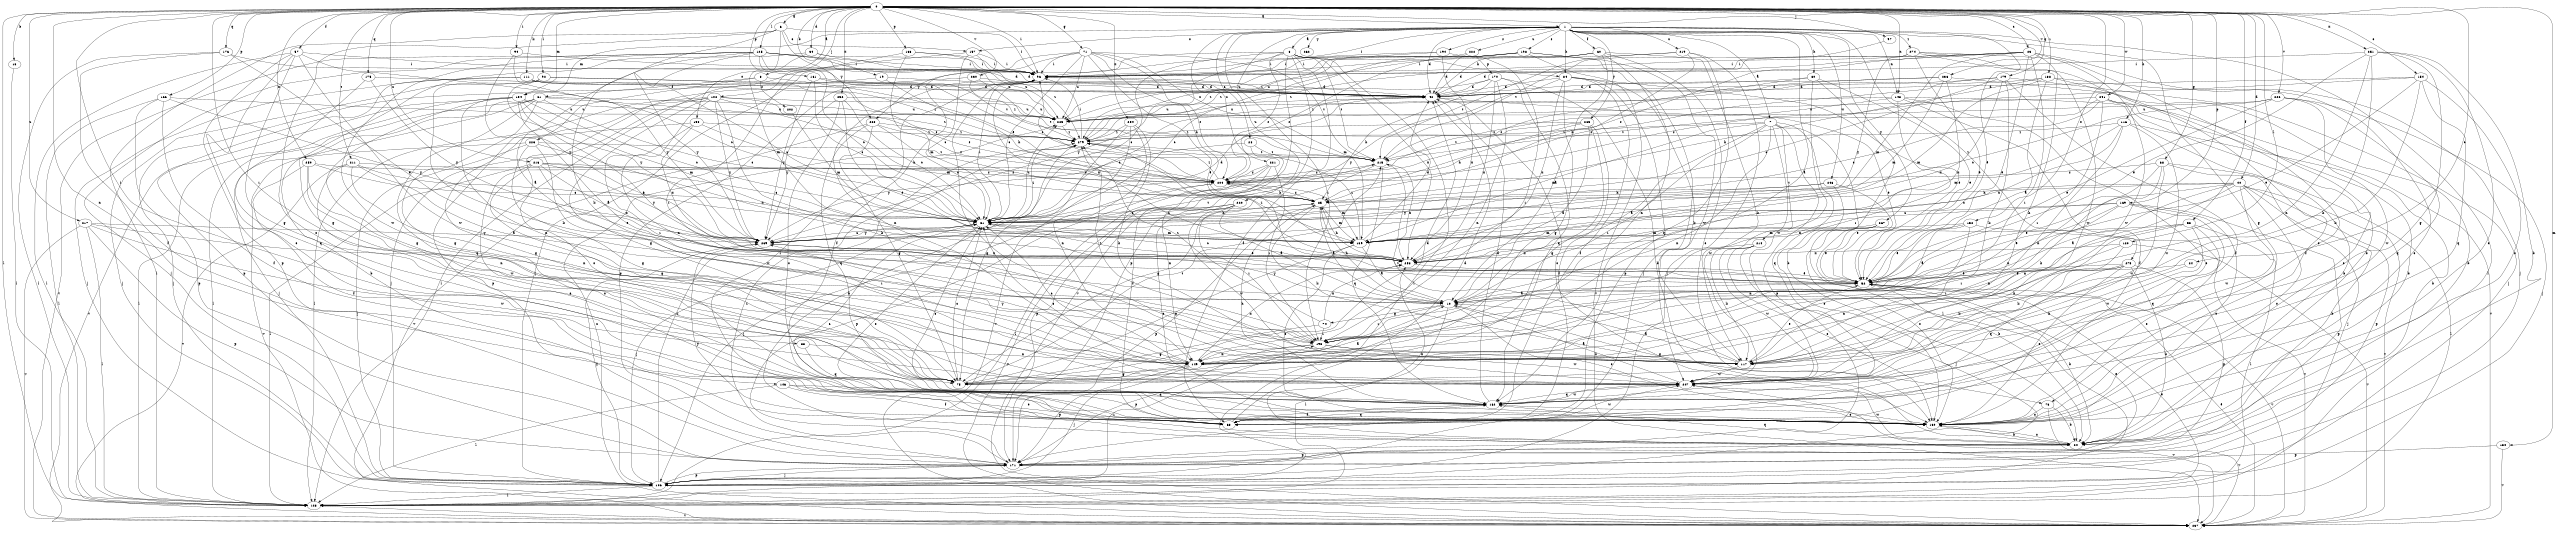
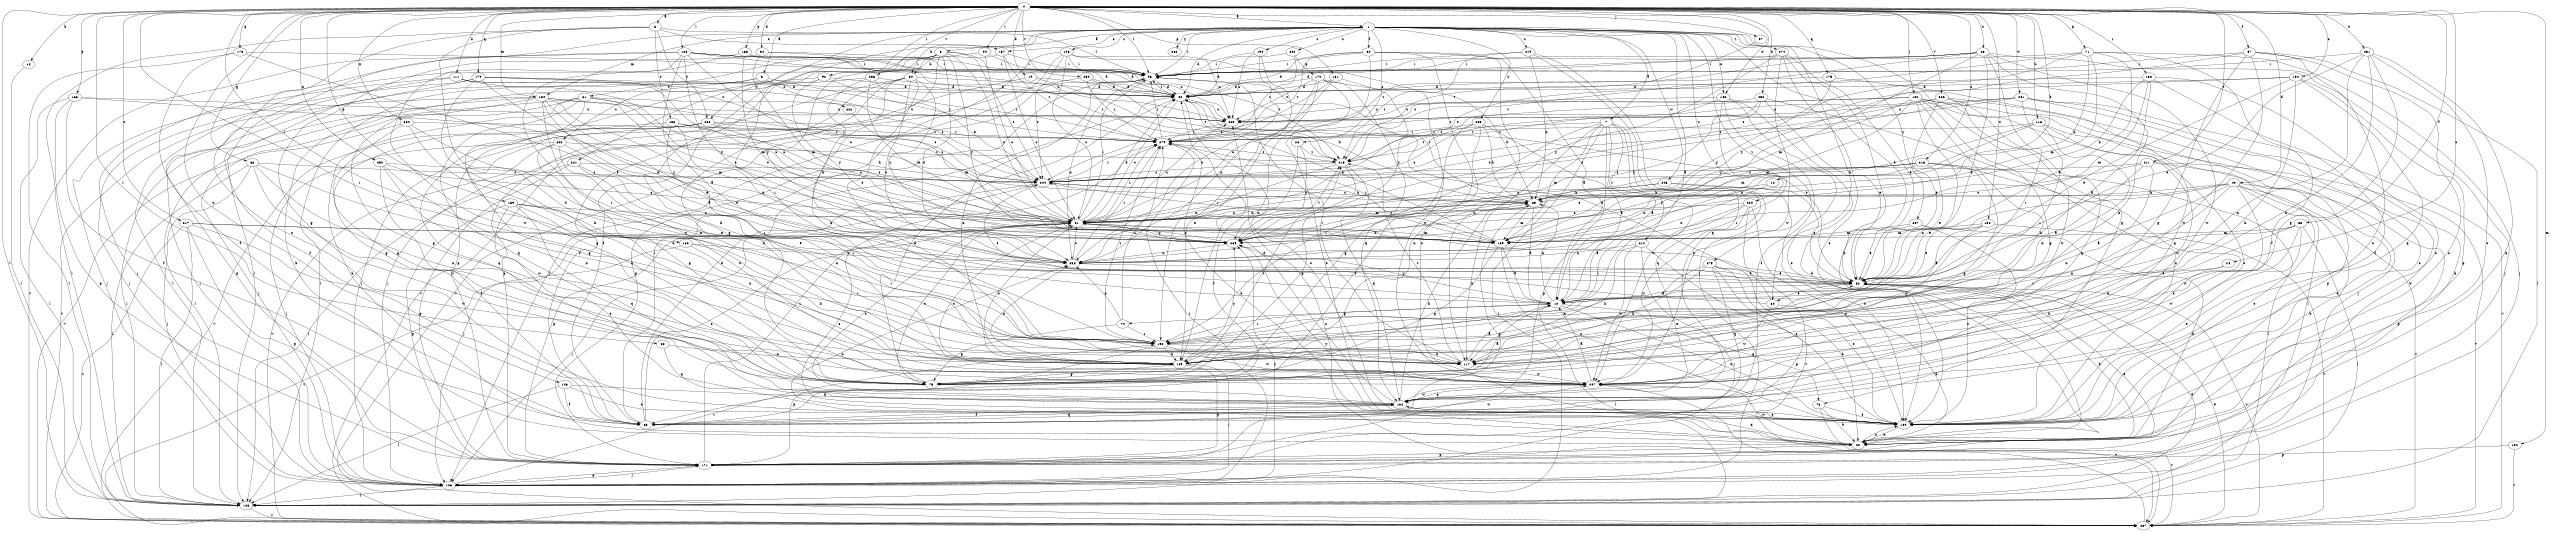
(1076, 87) -> none
(1012, 130) -> none
(1968, 169) -> (1816, 288)
none -> (1773, 183)
(1223, 354) -> (1172, 354)
